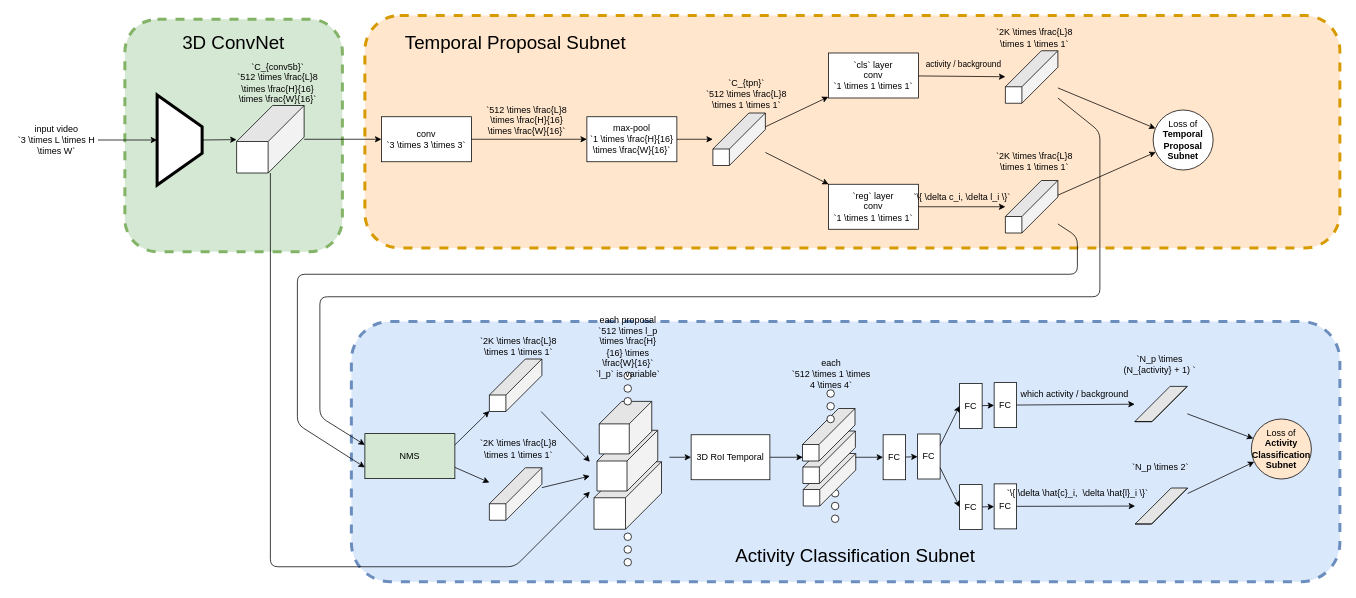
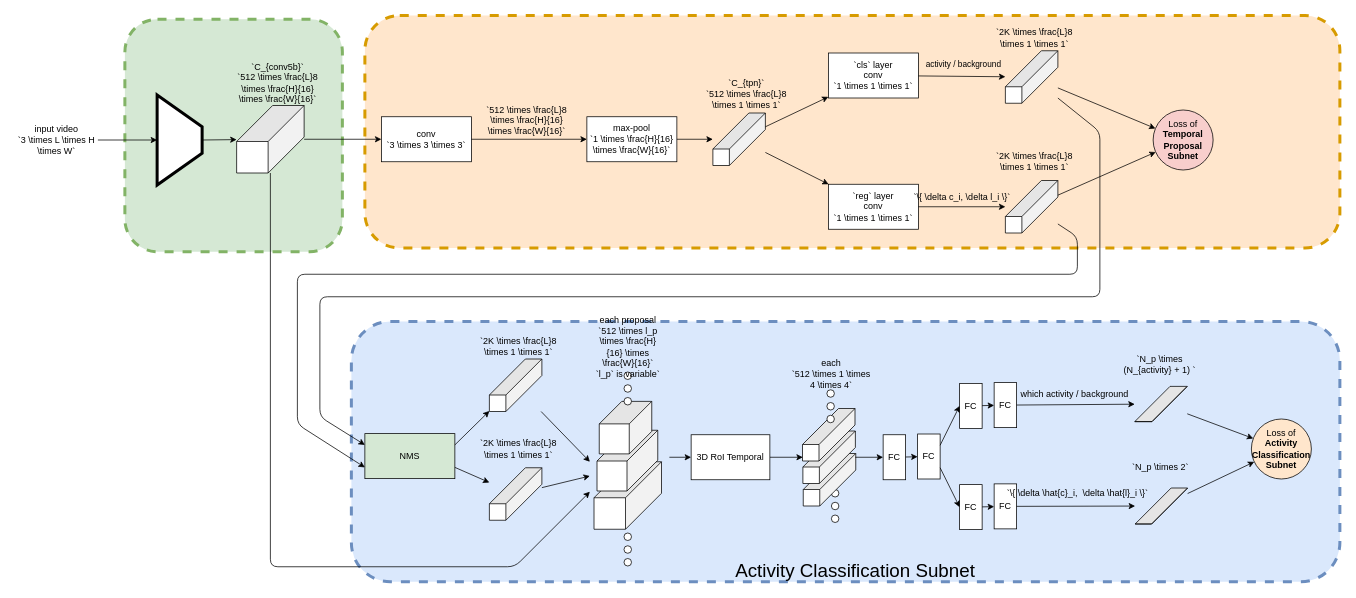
(234, 42) -> none
(516, 42) -> none
(1183, 140) -> (1183, 140)
(856, 555) -> (856, 570)
